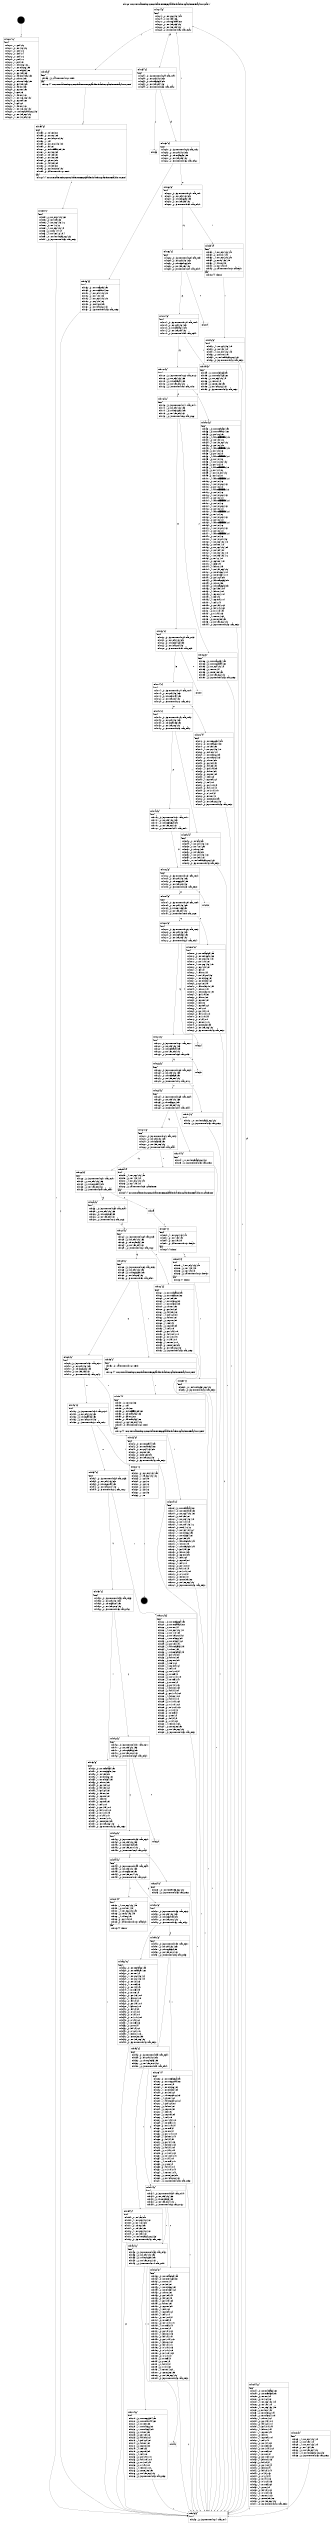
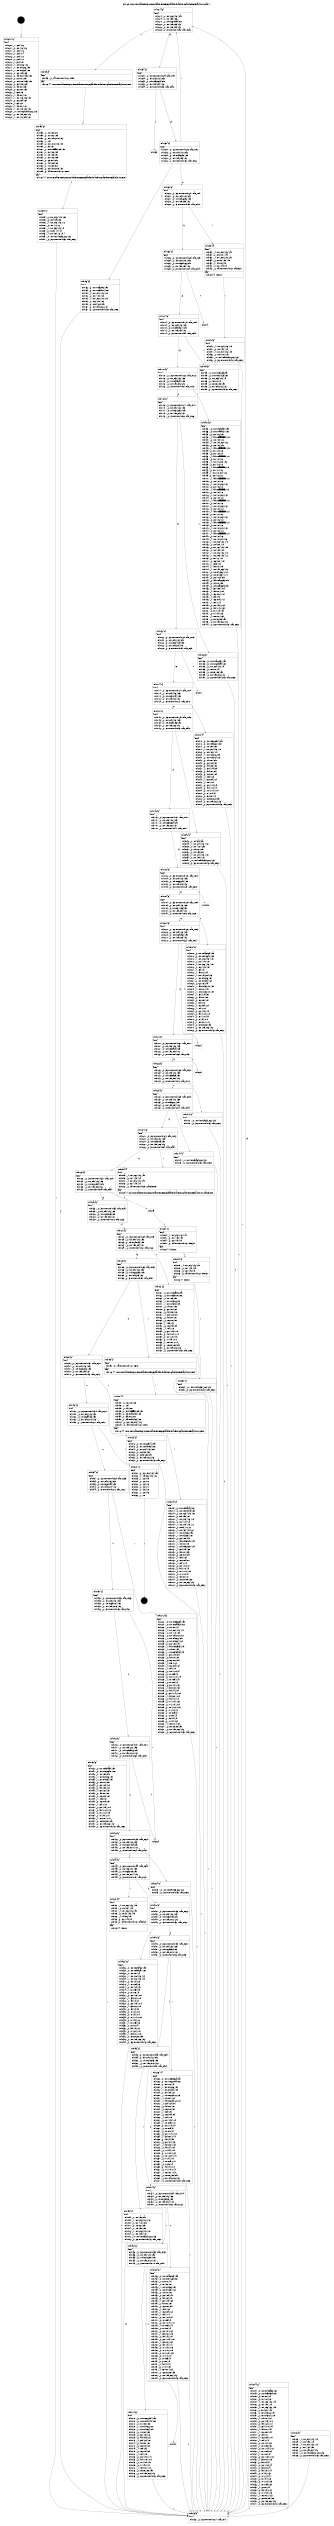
(110, 1686) -> (152, 1723)
